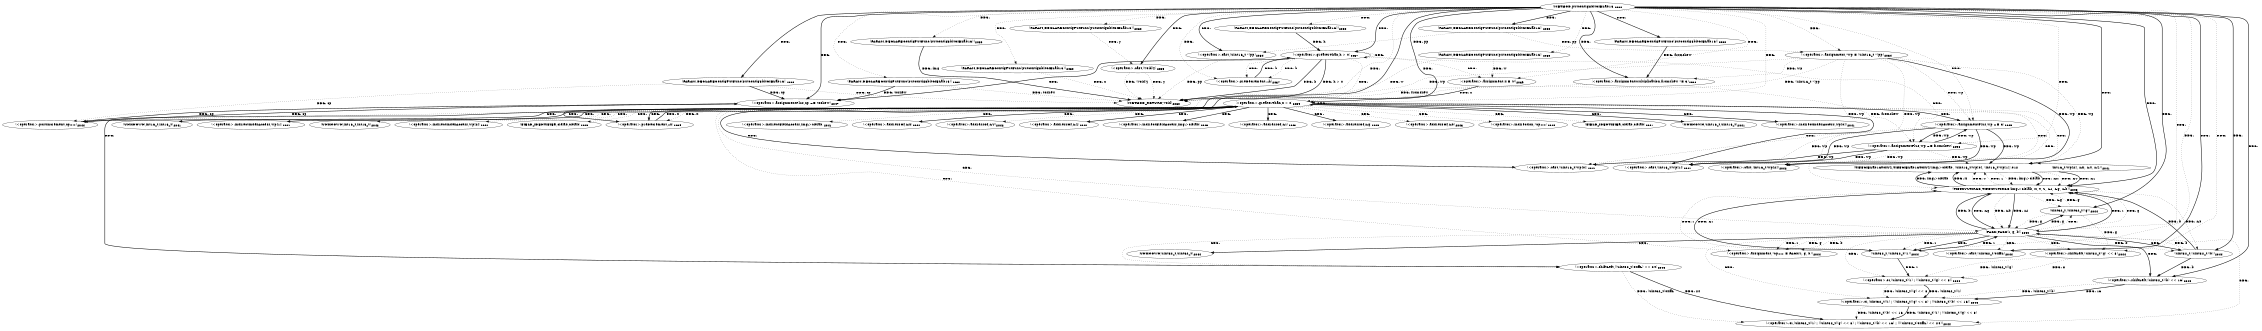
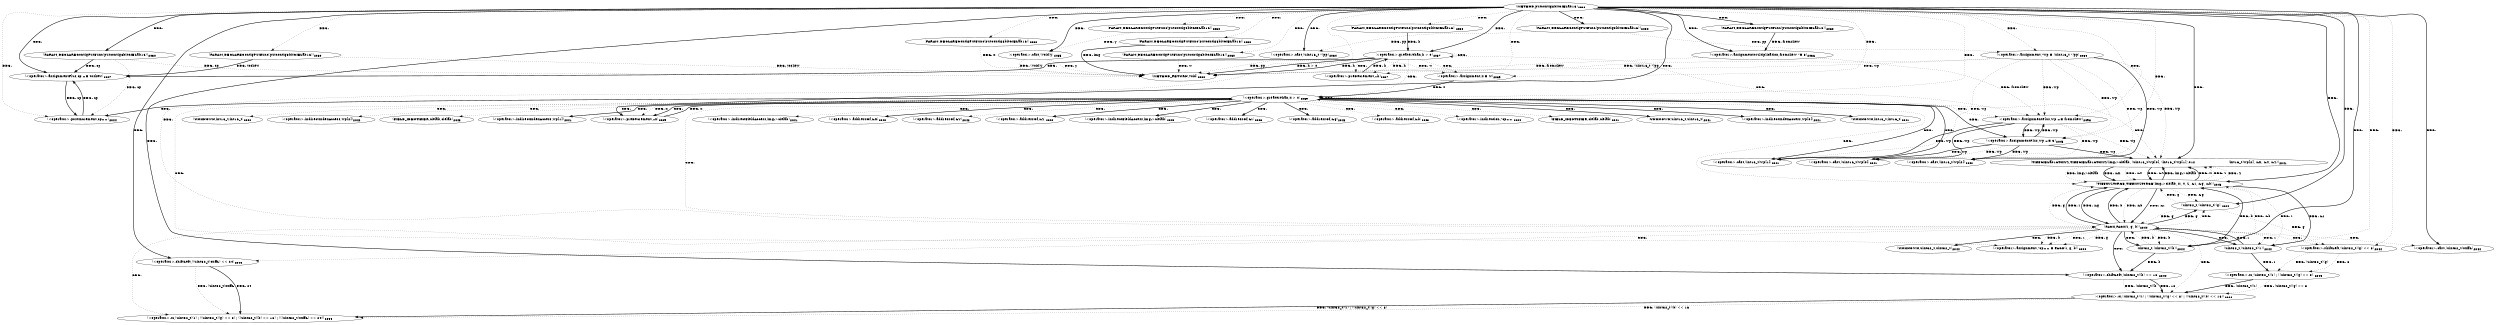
(826, 55) -> (38, 42)
(1755, 75) -> (2043, 86)
(1961, 112) -> (1659, 99)
(1886, 240) -> none
